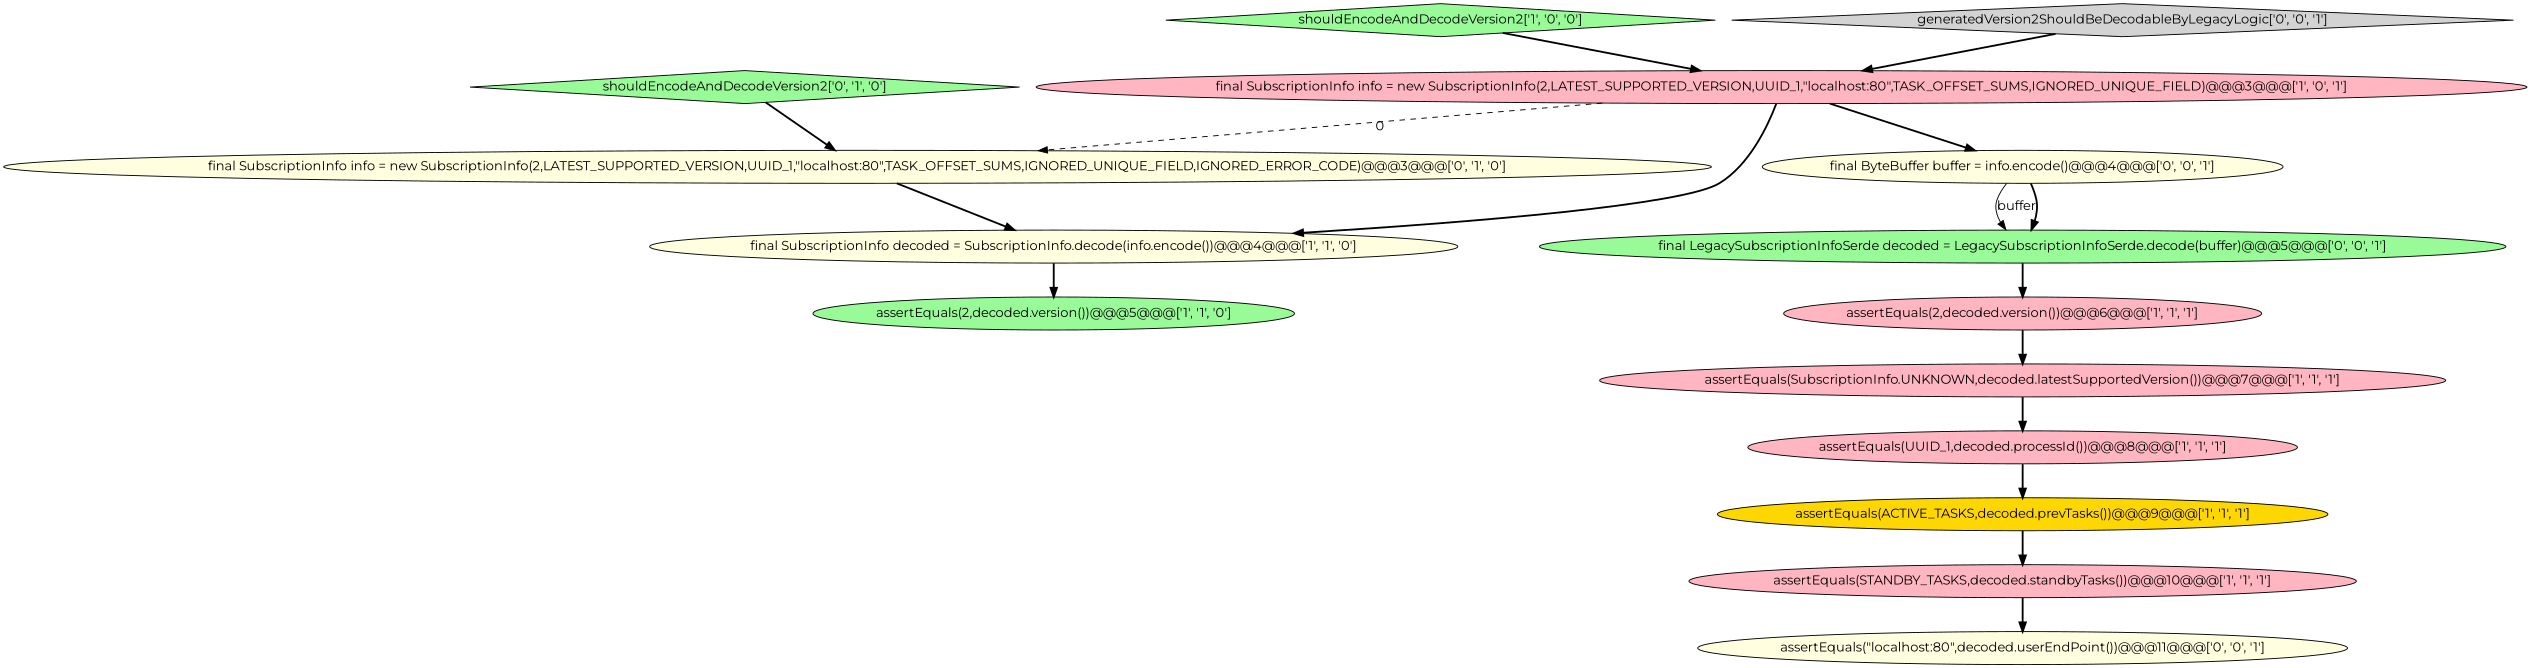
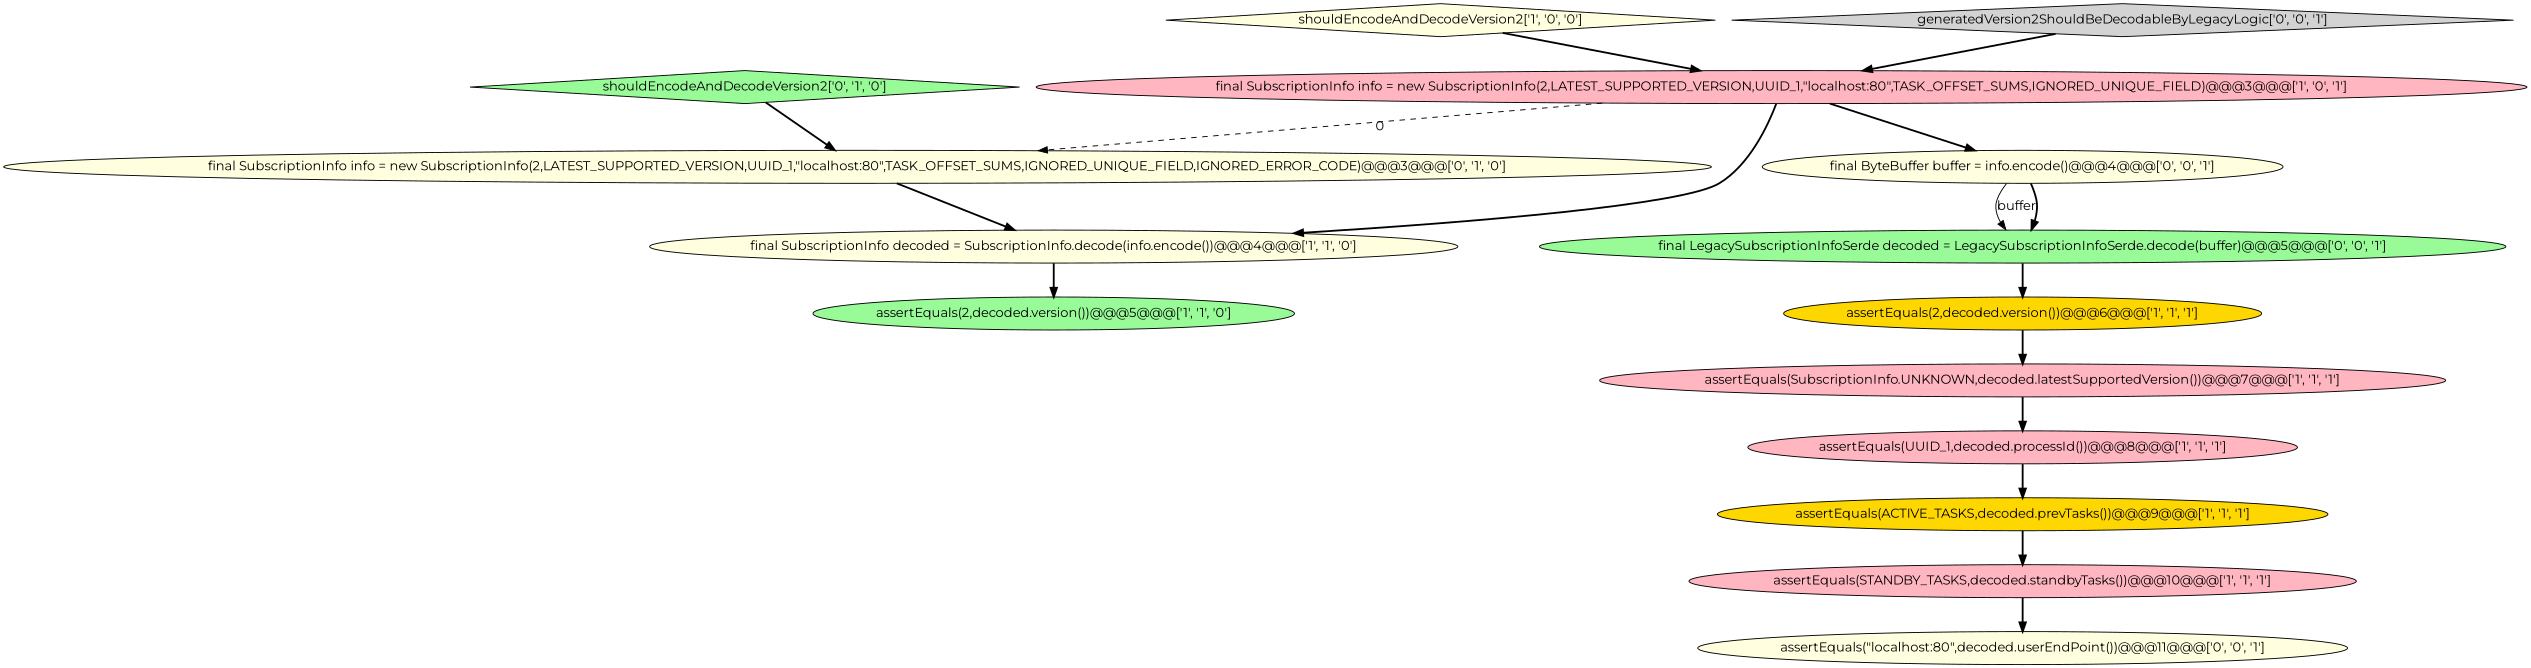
(1441, 20) -> (1441, 20)
(2023, 314) -> (2023, 314)
